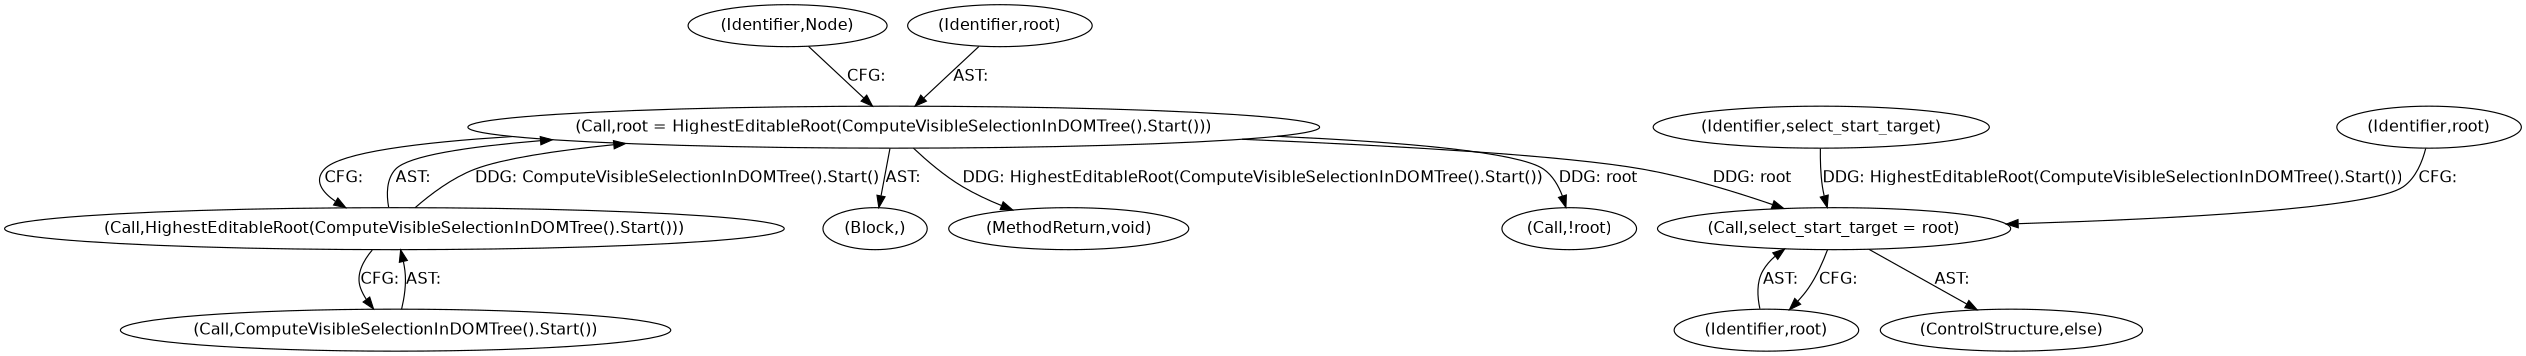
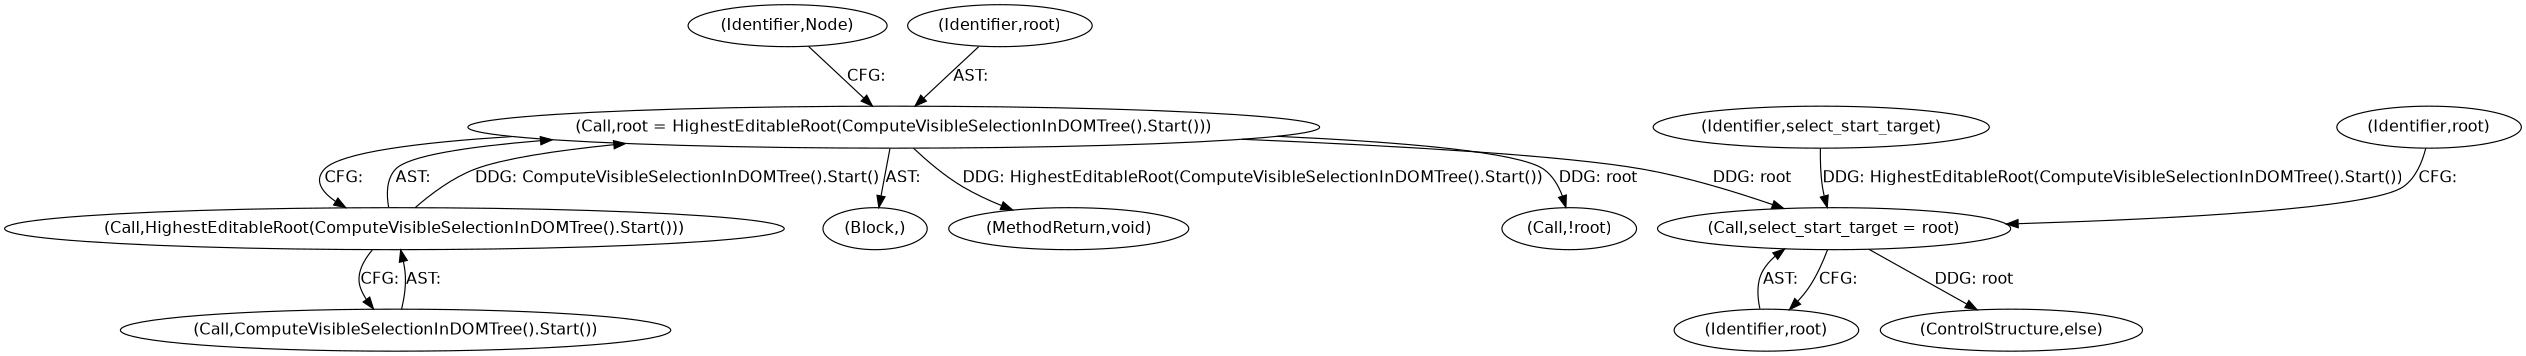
(1955, 279) -> (1974, 279)
